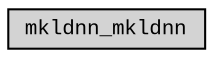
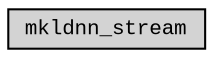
(107, 29) -> (107, 29)
